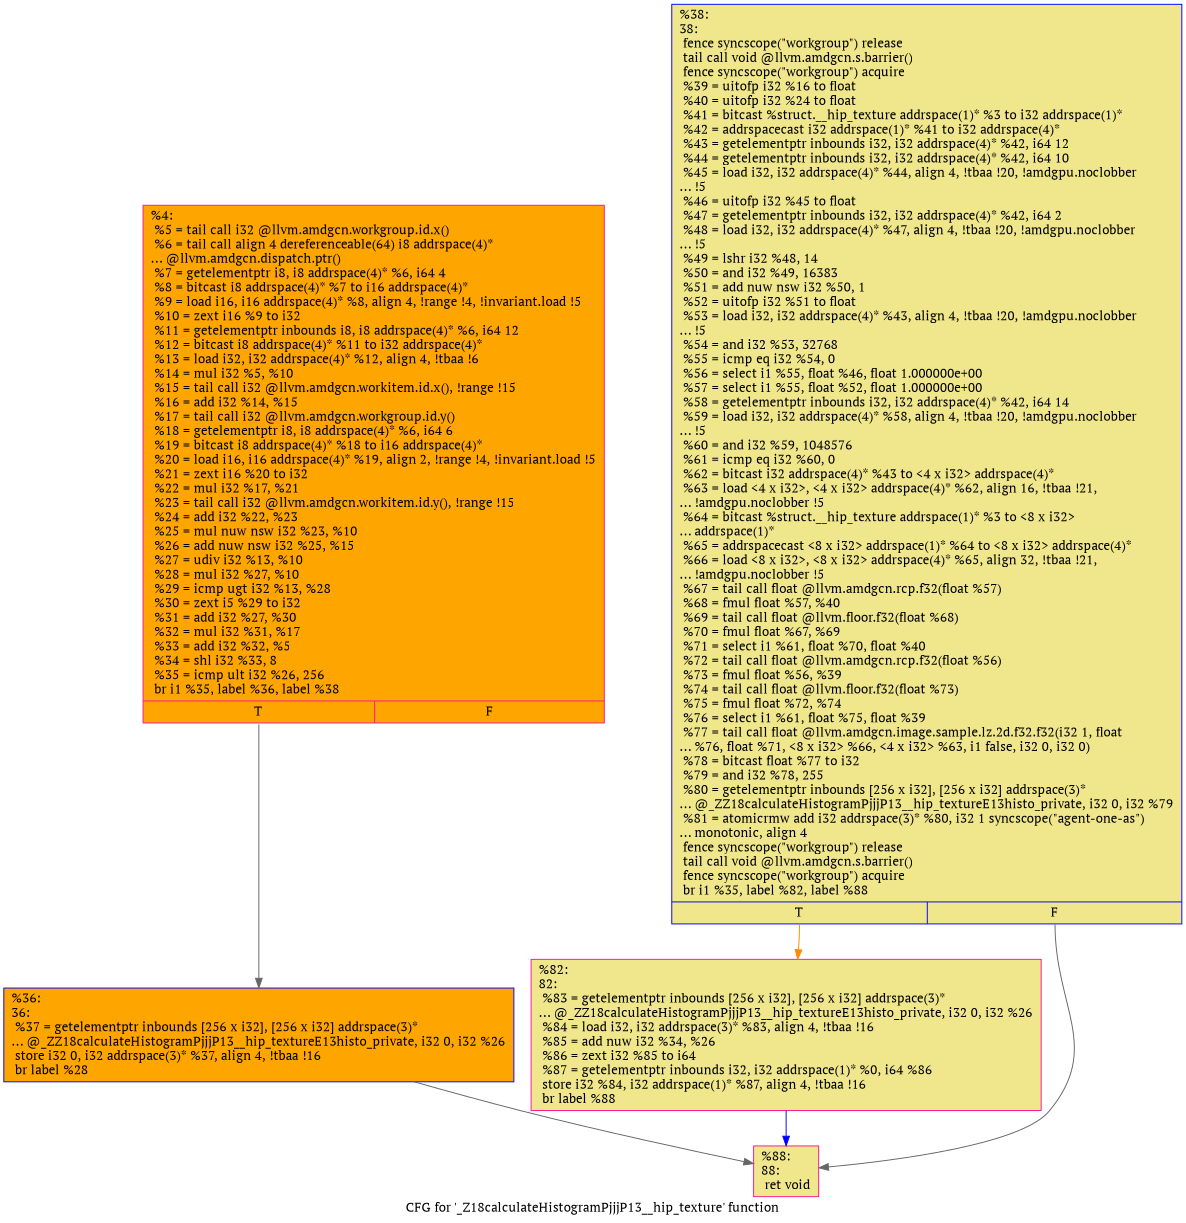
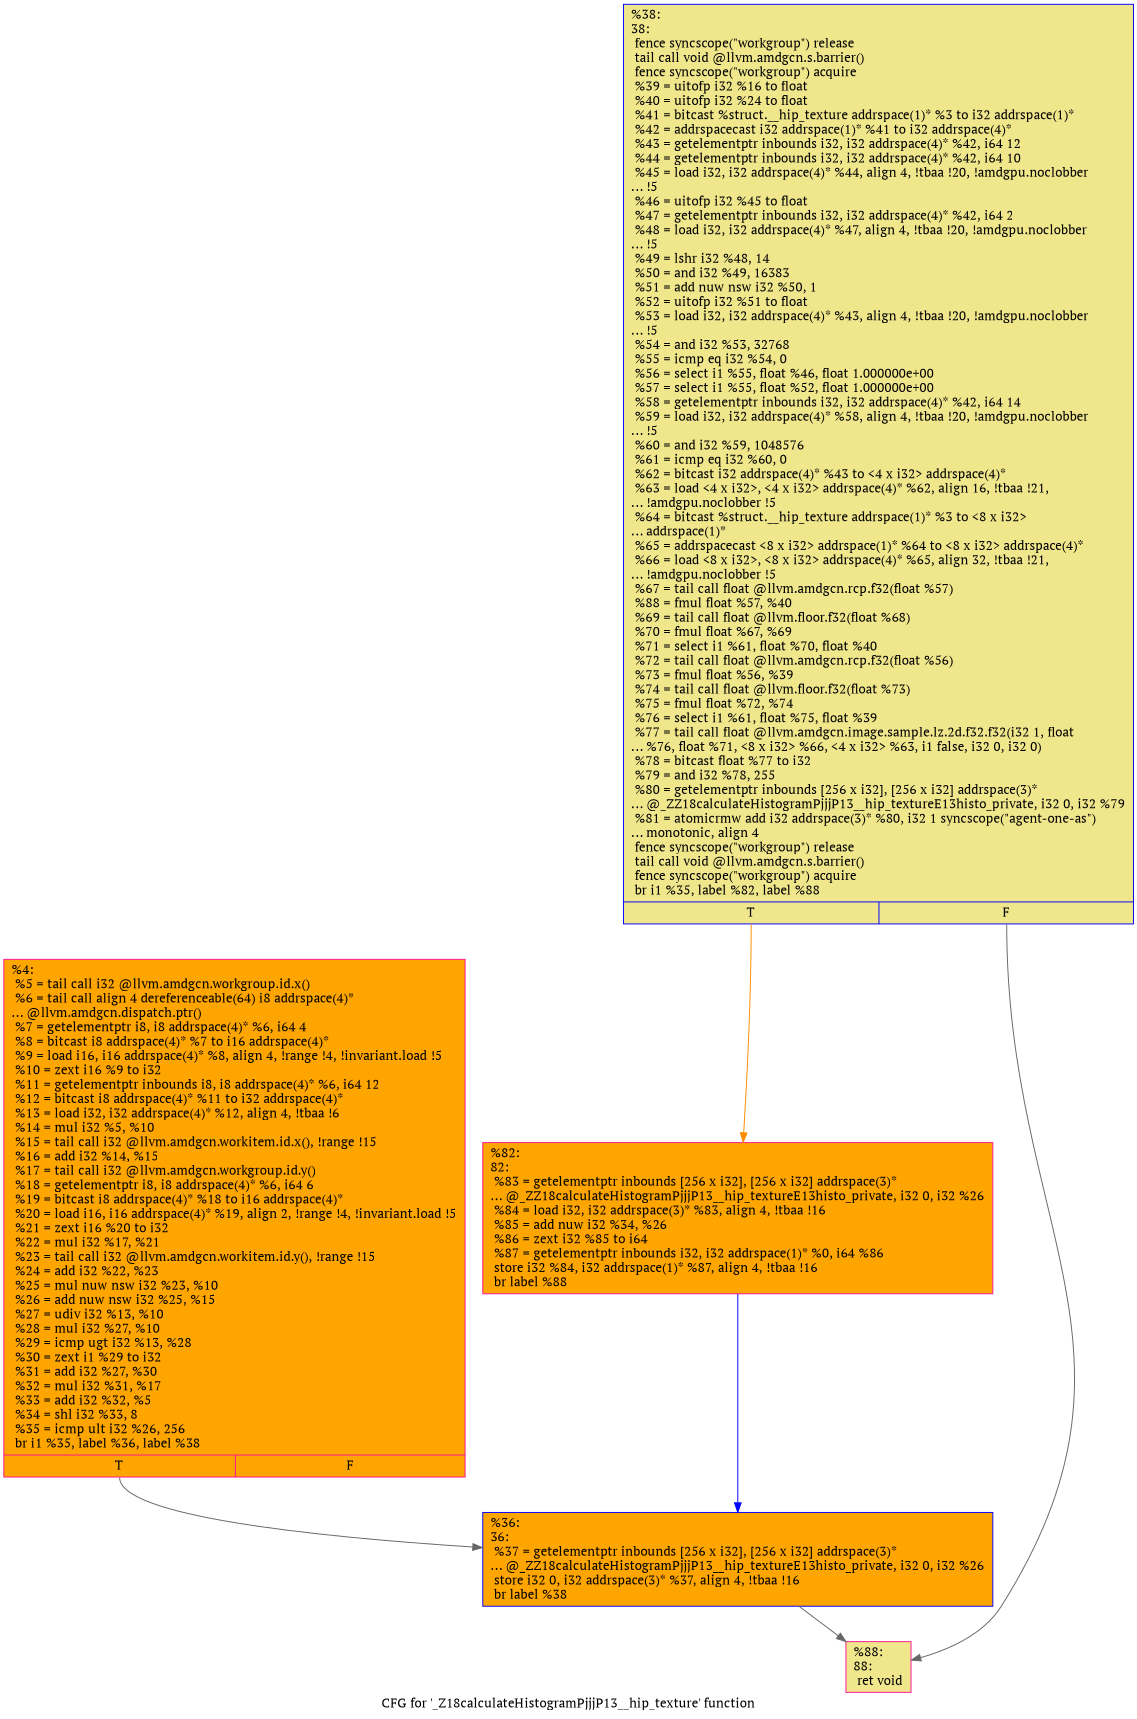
(226, 603) -> (87, 1357)
(760, 603) -> (712, 603)
(786, 1035) -> (738, 1218)
(50, 1070) -> (529, 1595)
(786, 1123) -> (738, 1398)
